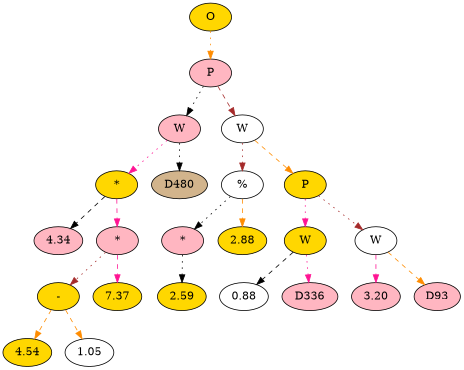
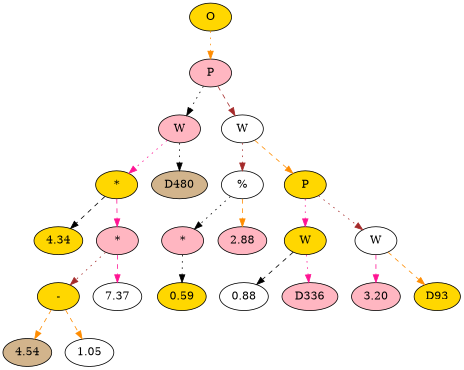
(58, 241) -> (58, 241)
(242, 241) -> (242, 241)
(117, 297) -> (117, 297)
(182, 297) -> (182, 297)
(437, 297) -> (437, 297)
(27, 352) -> (27, 352)
